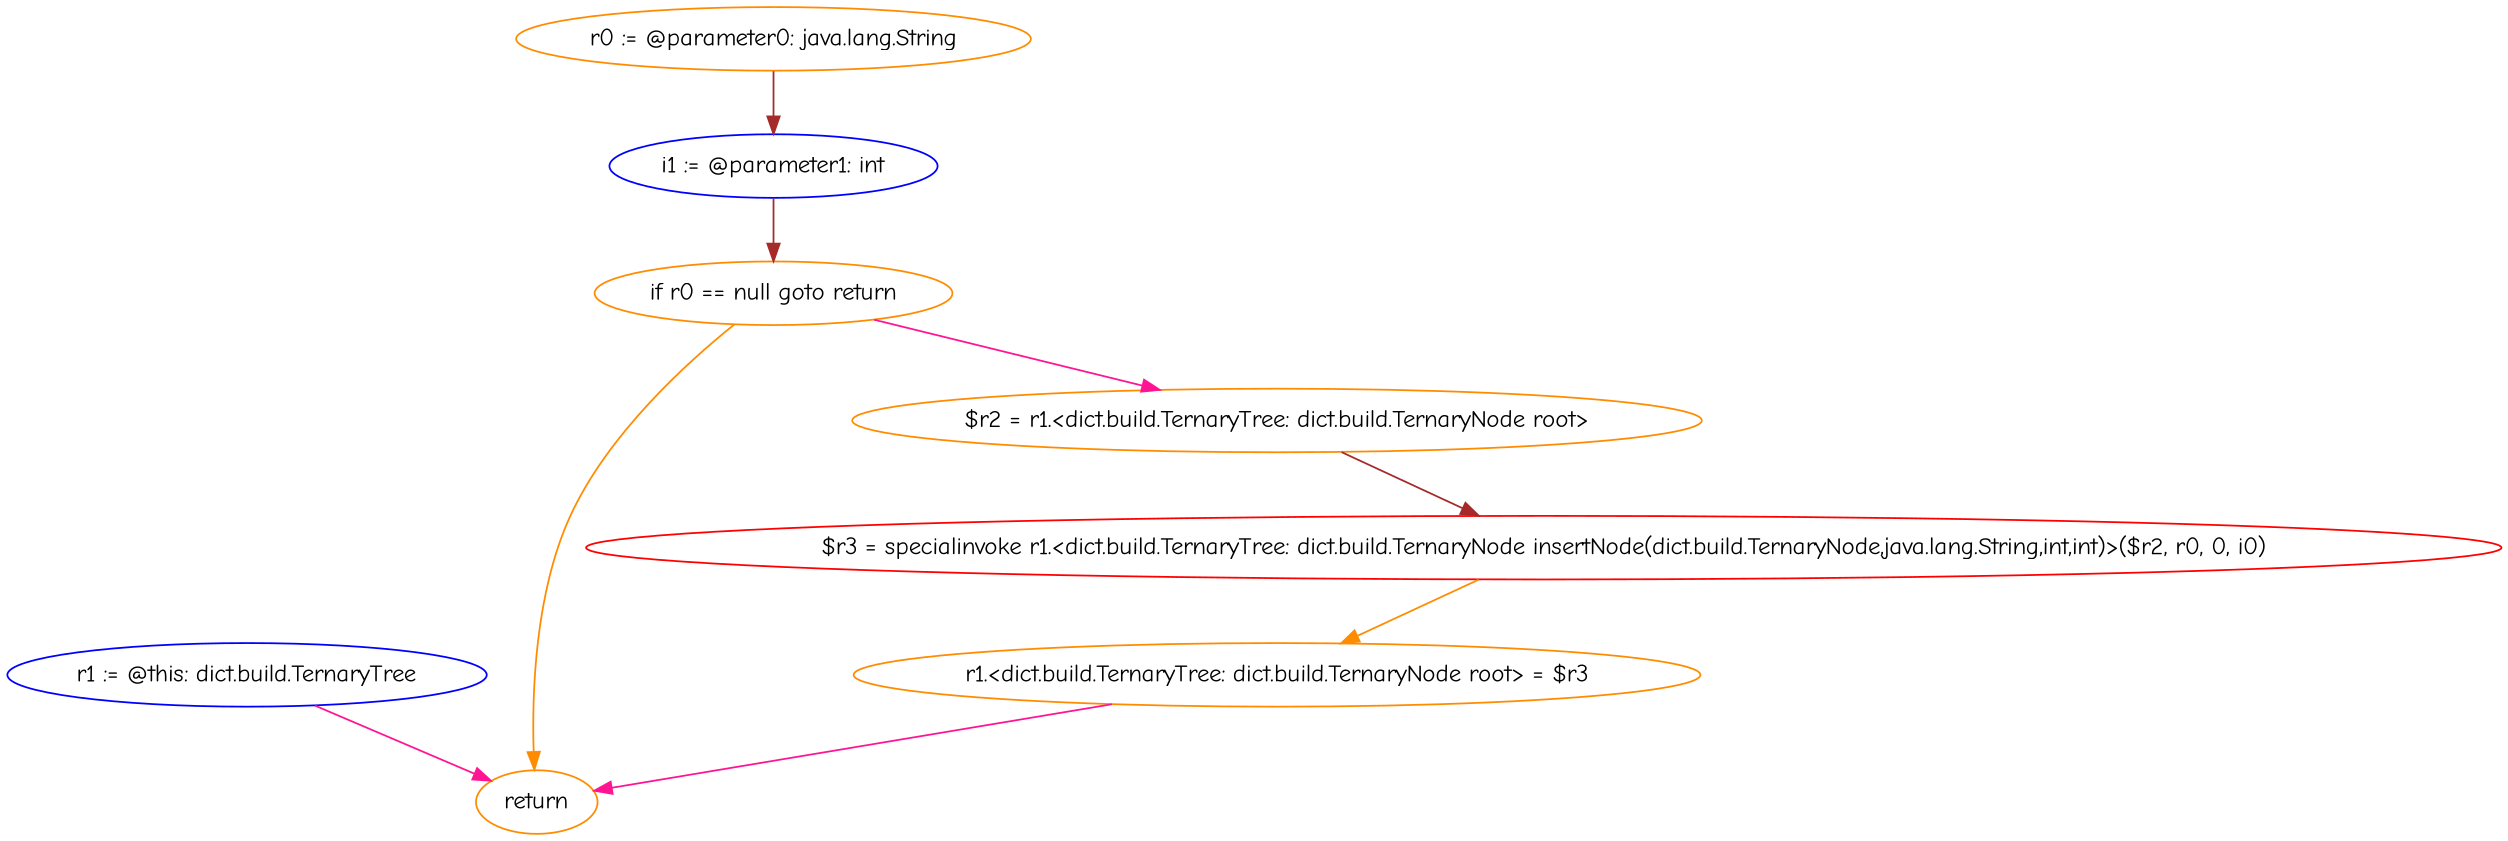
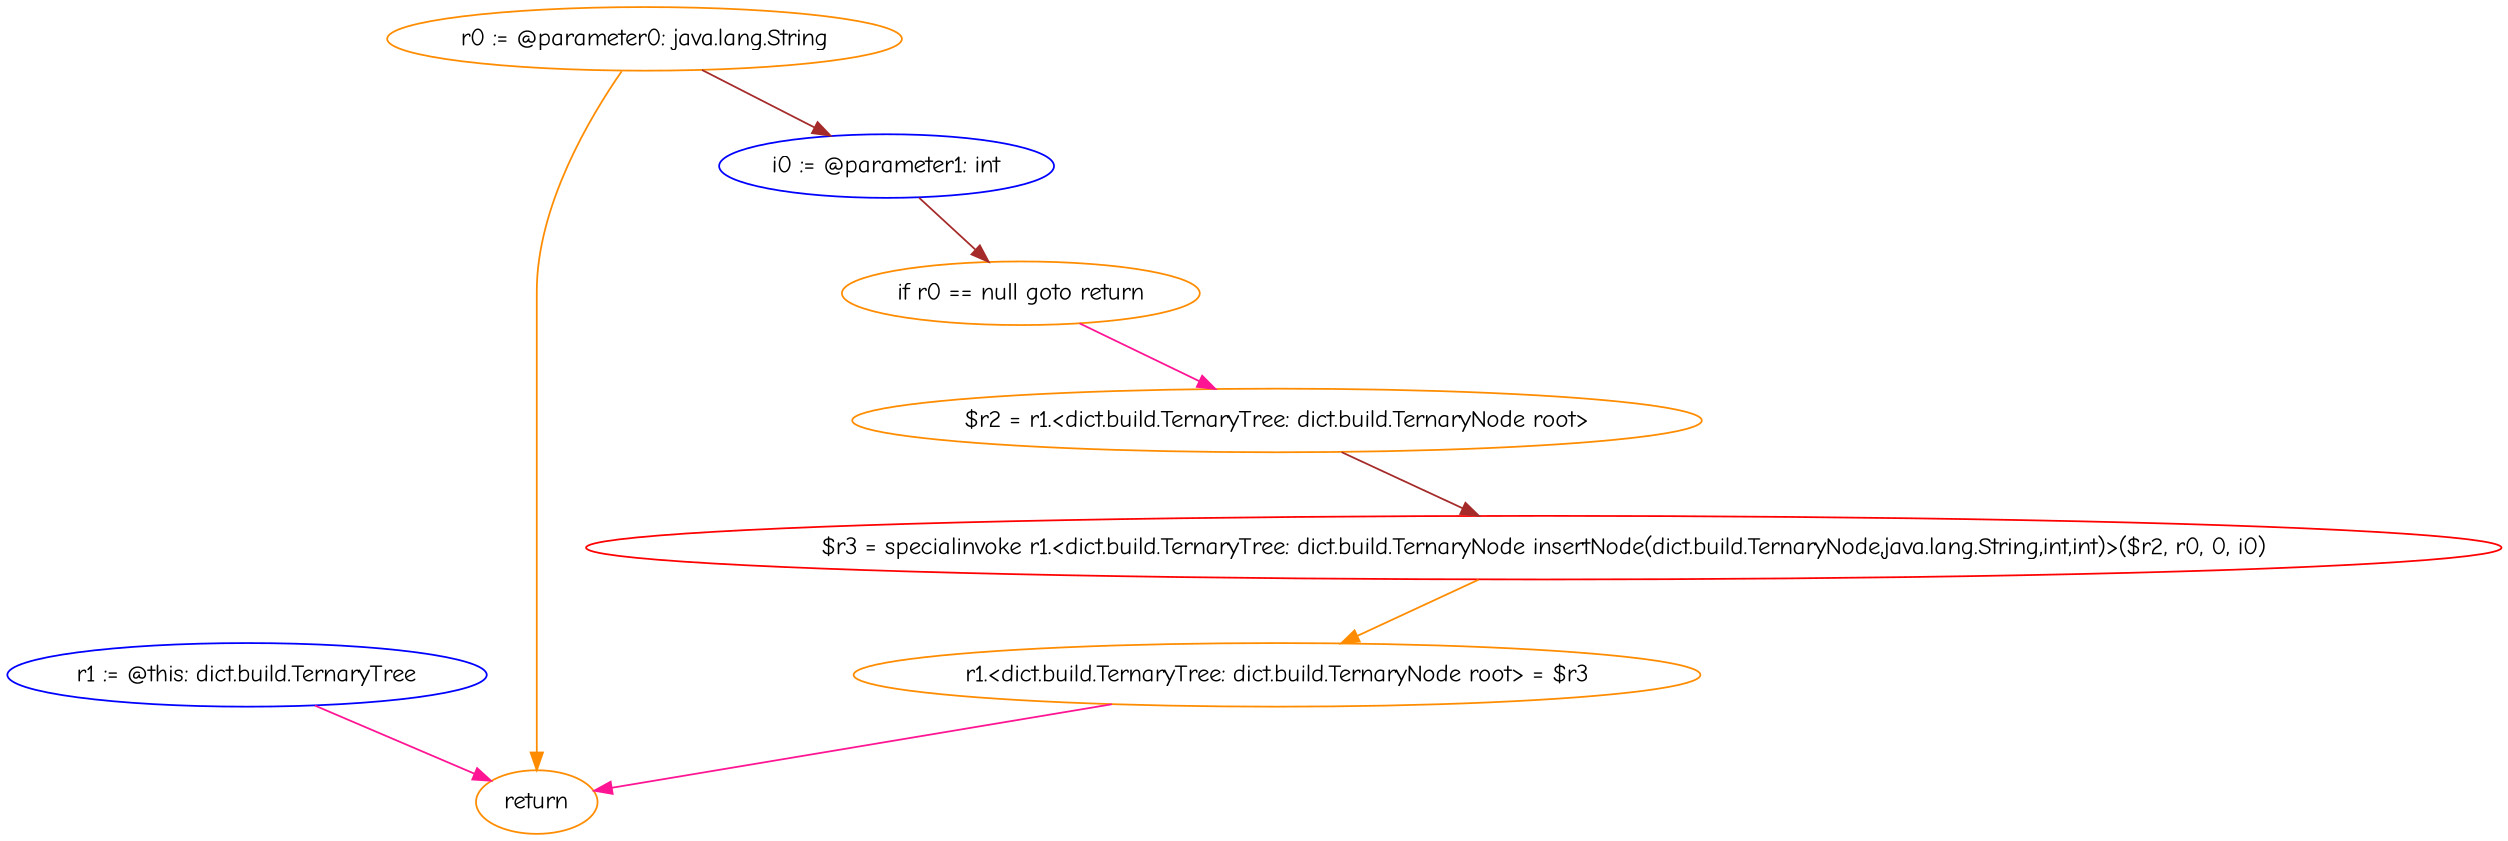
(774, 166) -> (887, 166)
(574, 510) -> (537, 402)
